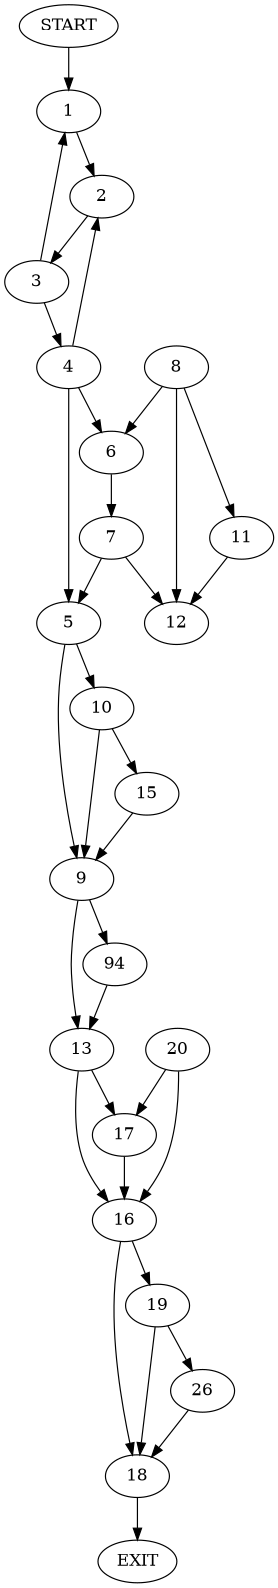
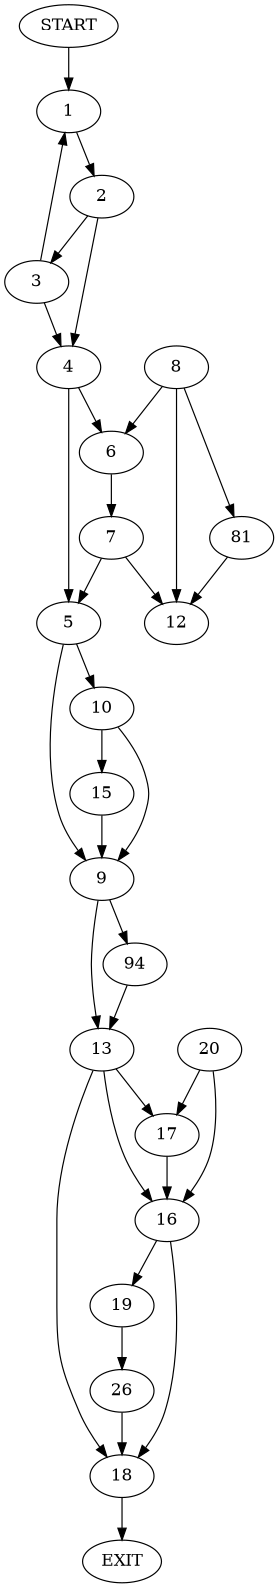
(84, 288) -> (86, 276)
(242, 538) -> (242, 538)
(148, 1385) -> (57, 1261)
